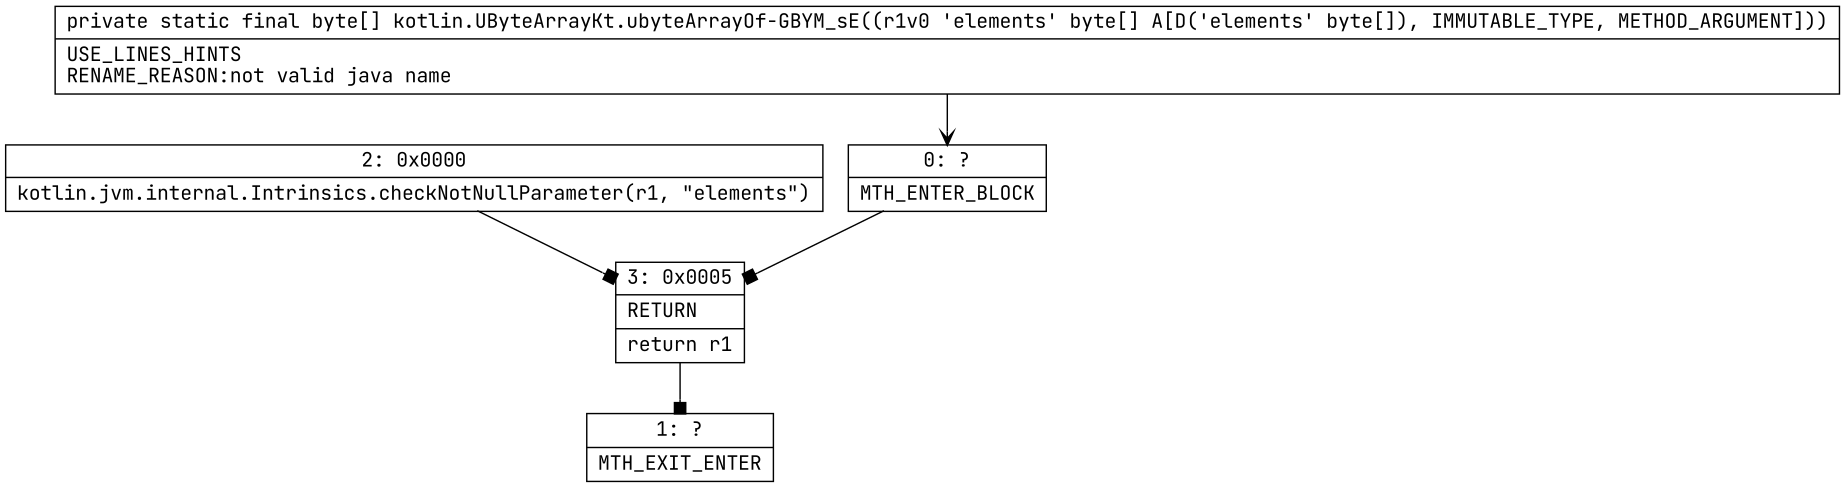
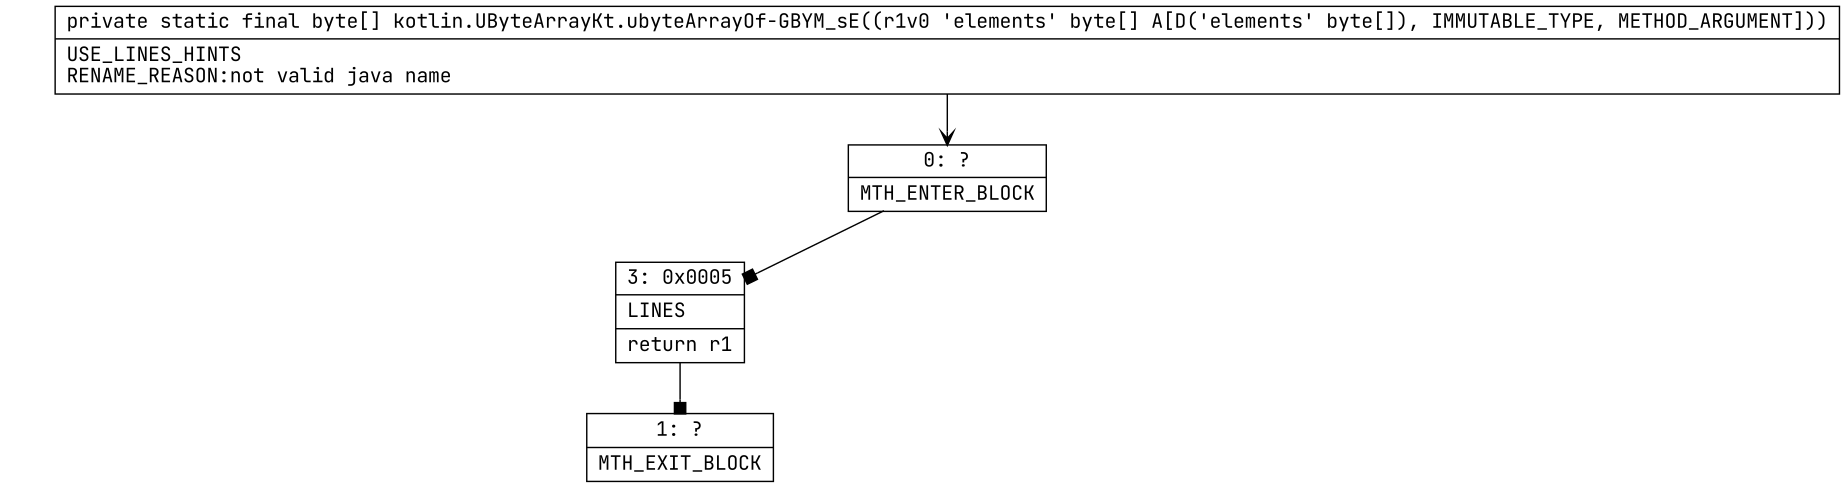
(414, 178) -> none
(662, 311) -> (657, 311)
(680, 464) -> (680, 464)
